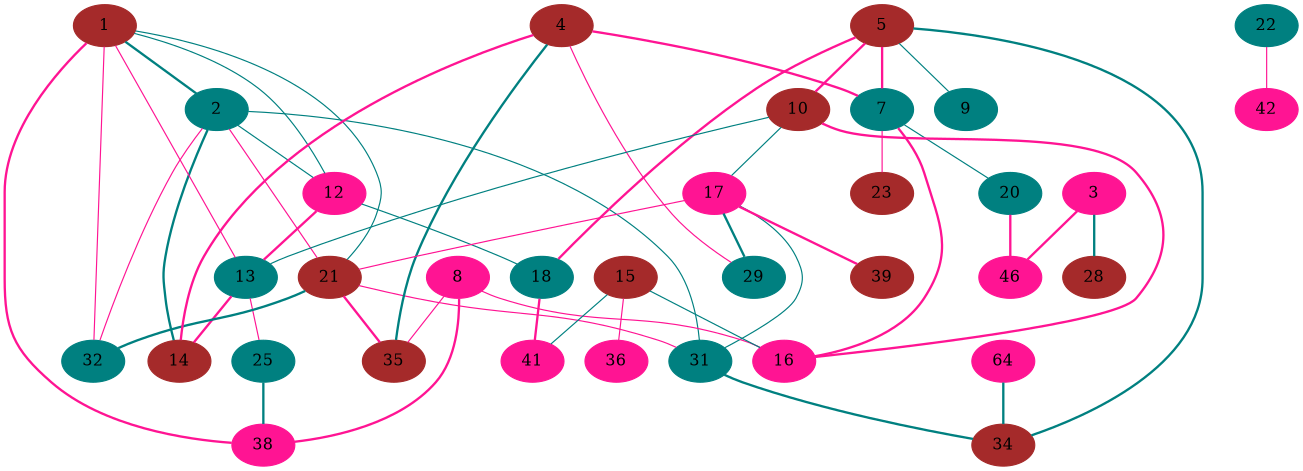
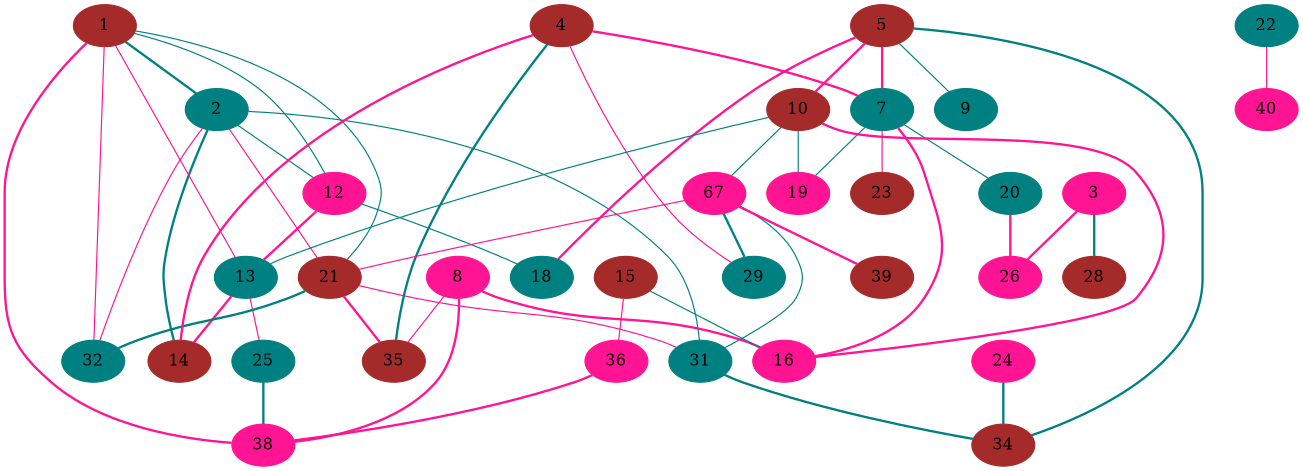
(1267, 110) -> (1267, 110)
(714, 193) -> (714, 193)
none -> (798, 193)
(1010, 277) -> (1010, 277)
(614, 319) -> (614, 319)
(533, 361) -> none
(1003, 361) -> (1003, 361)
none -> (445, 416)
